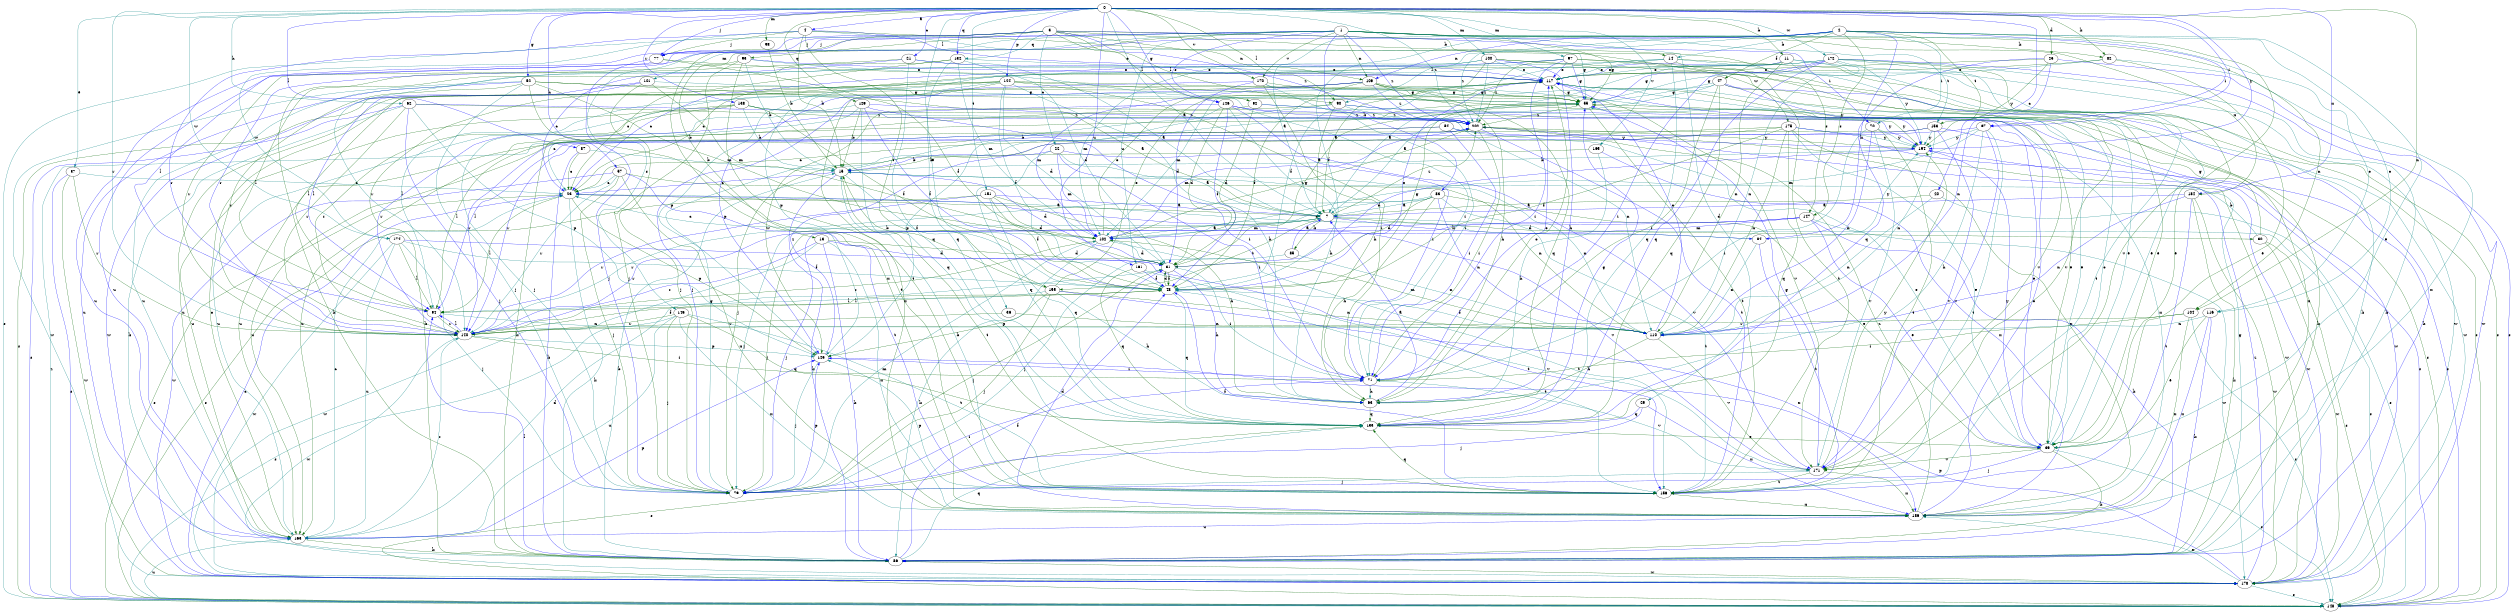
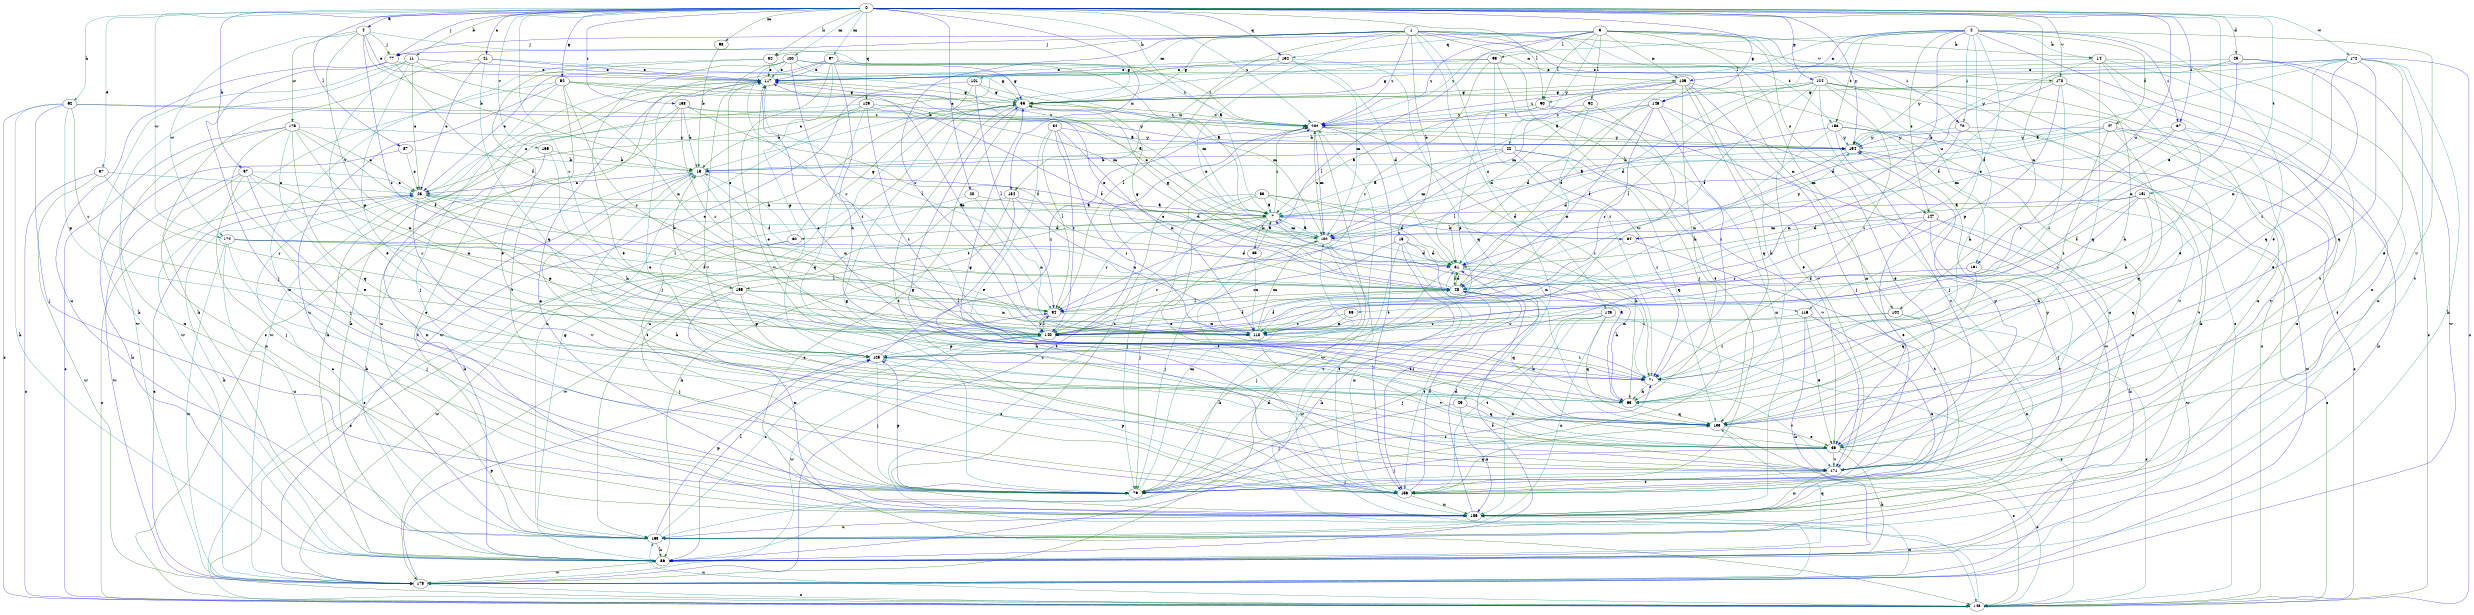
(1043, 93) -> (1567, 93)
(1657, 94) -> none
(1385, 125) -> none
(539, 142) -> none
(1303, 228) -> (1263, 239)
(1655, 295) -> none
(1510, 297) -> (1168, 228)
